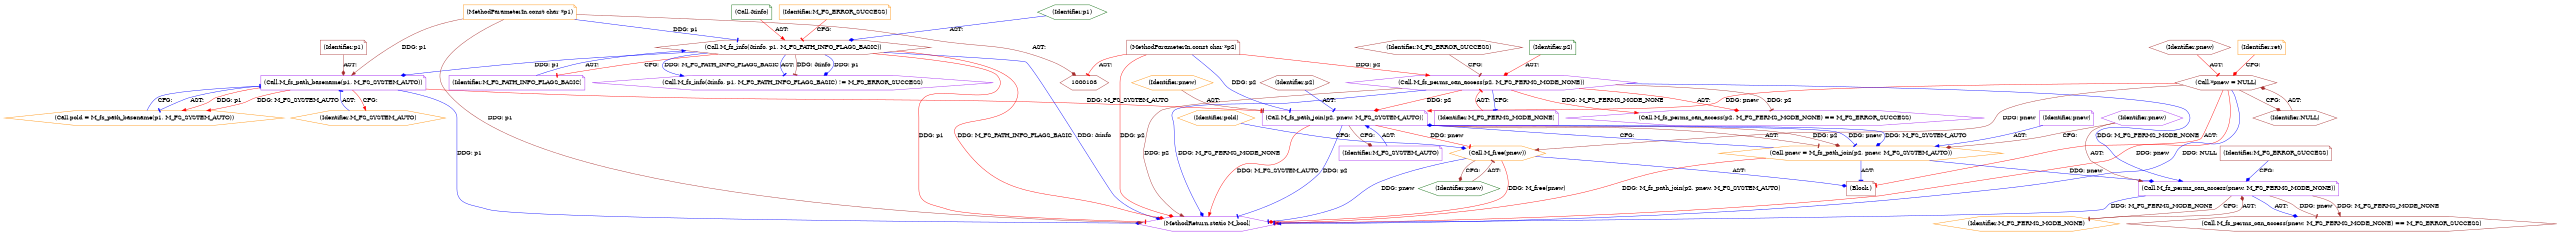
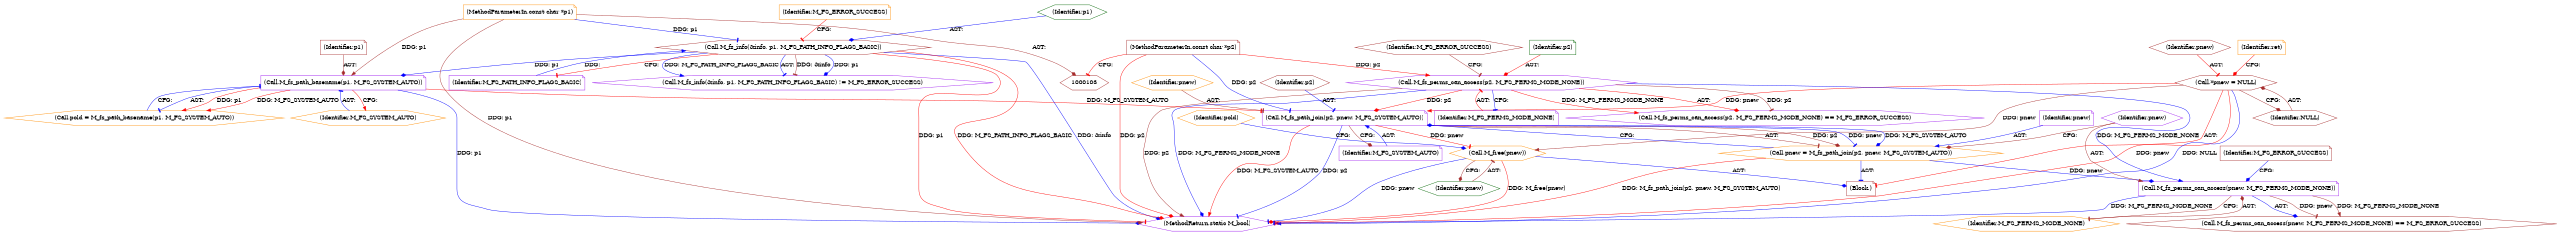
(752, 12) -> none
(593, 65) -> (593, 65)
(1107, 65) -> (1107, 65)
